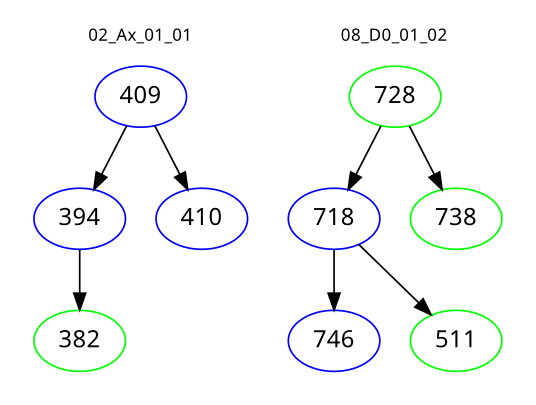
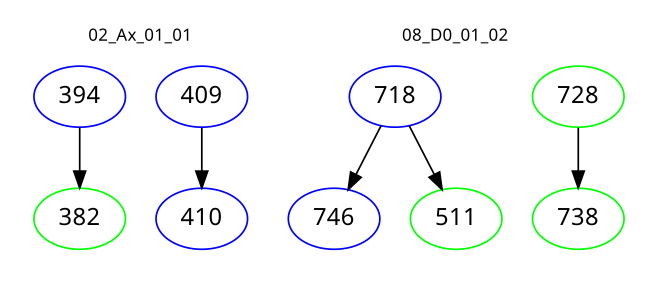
(114, 150) -> none
(369, 150) -> none
